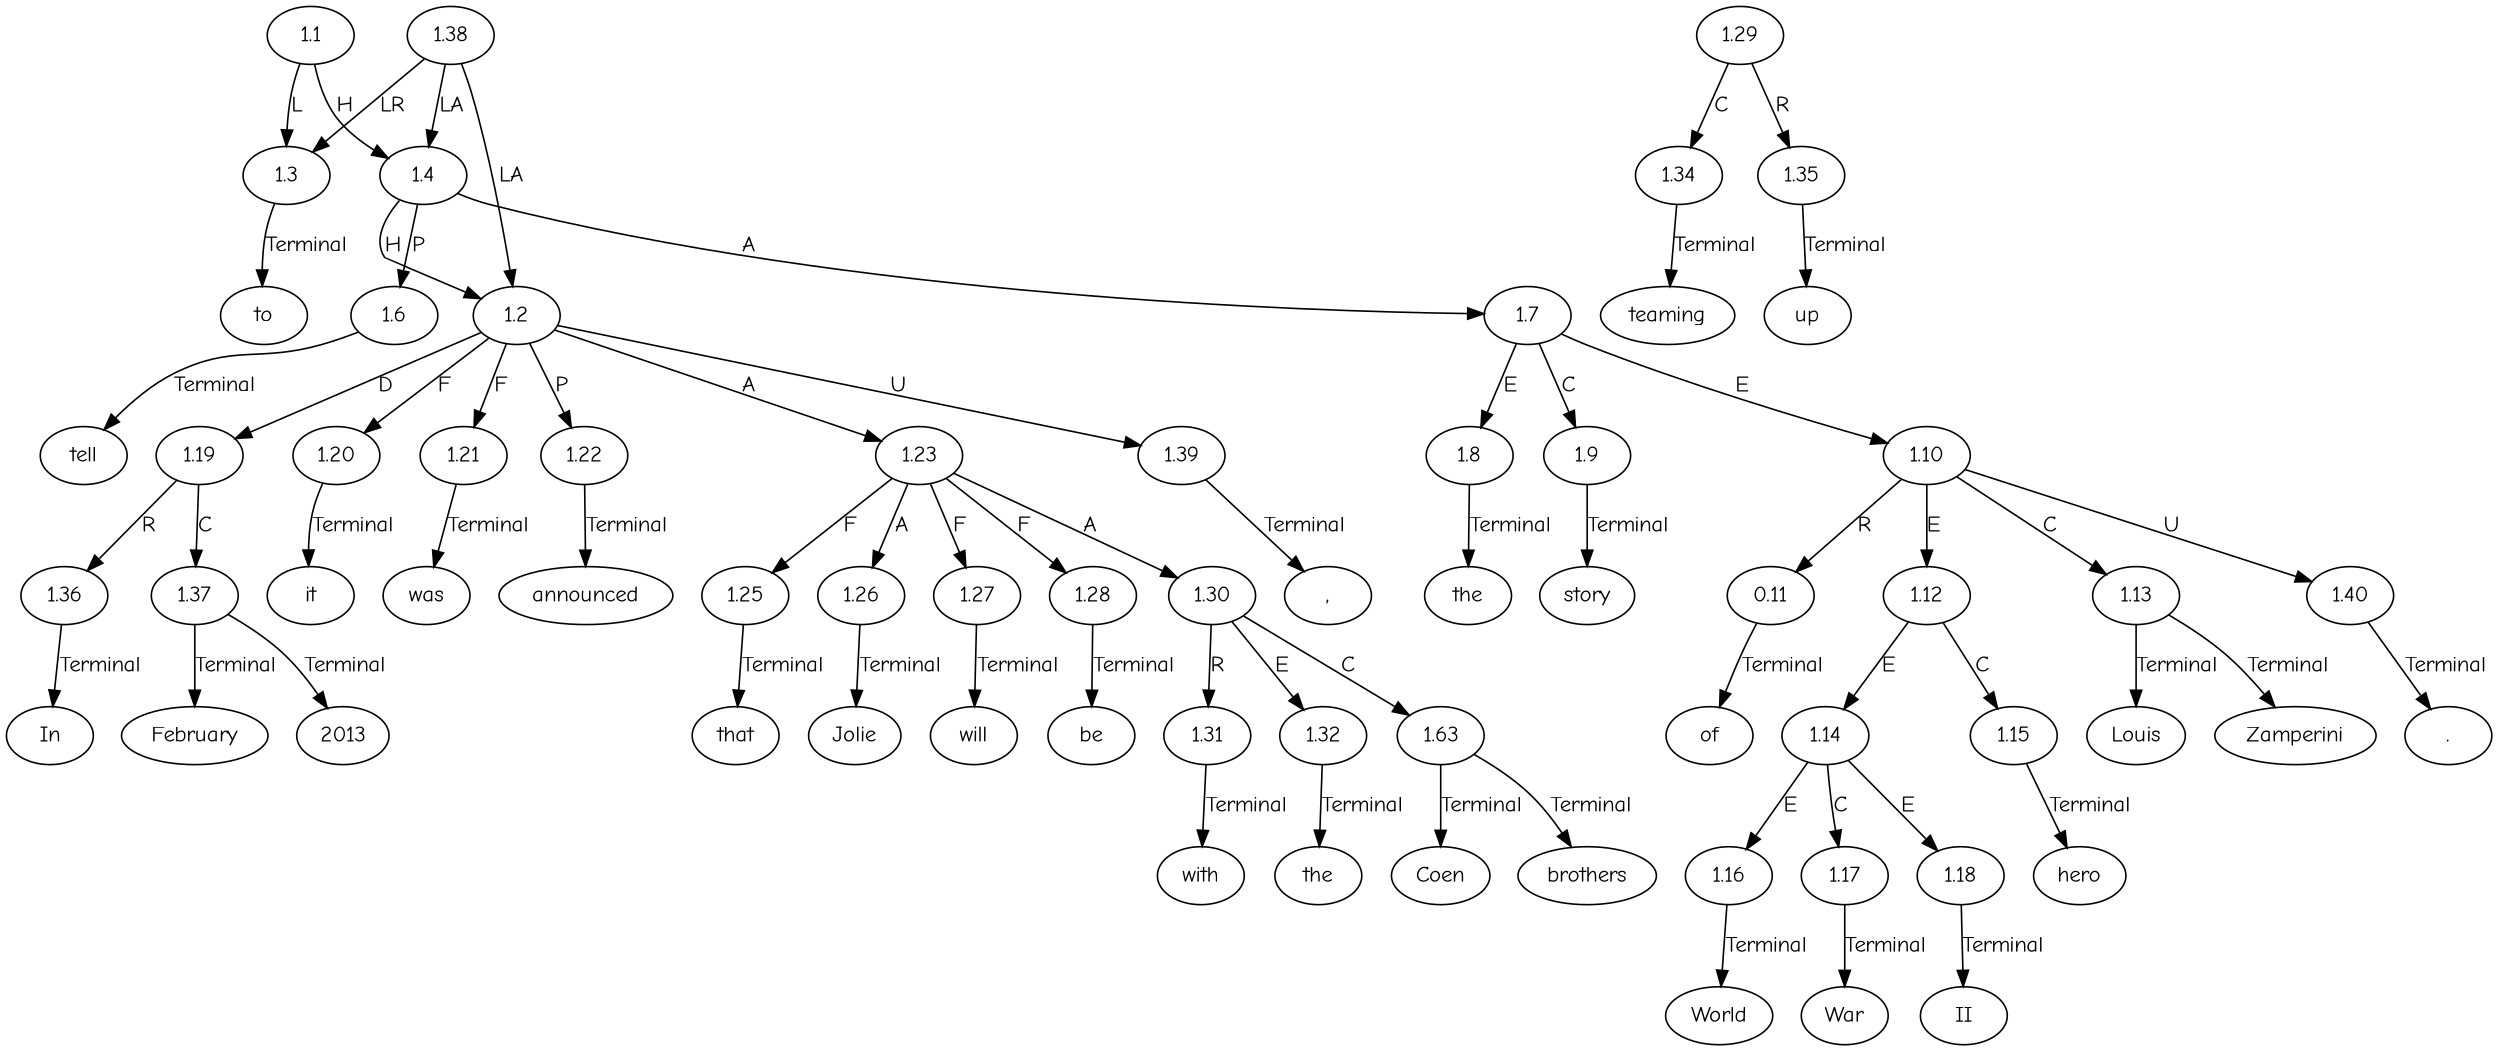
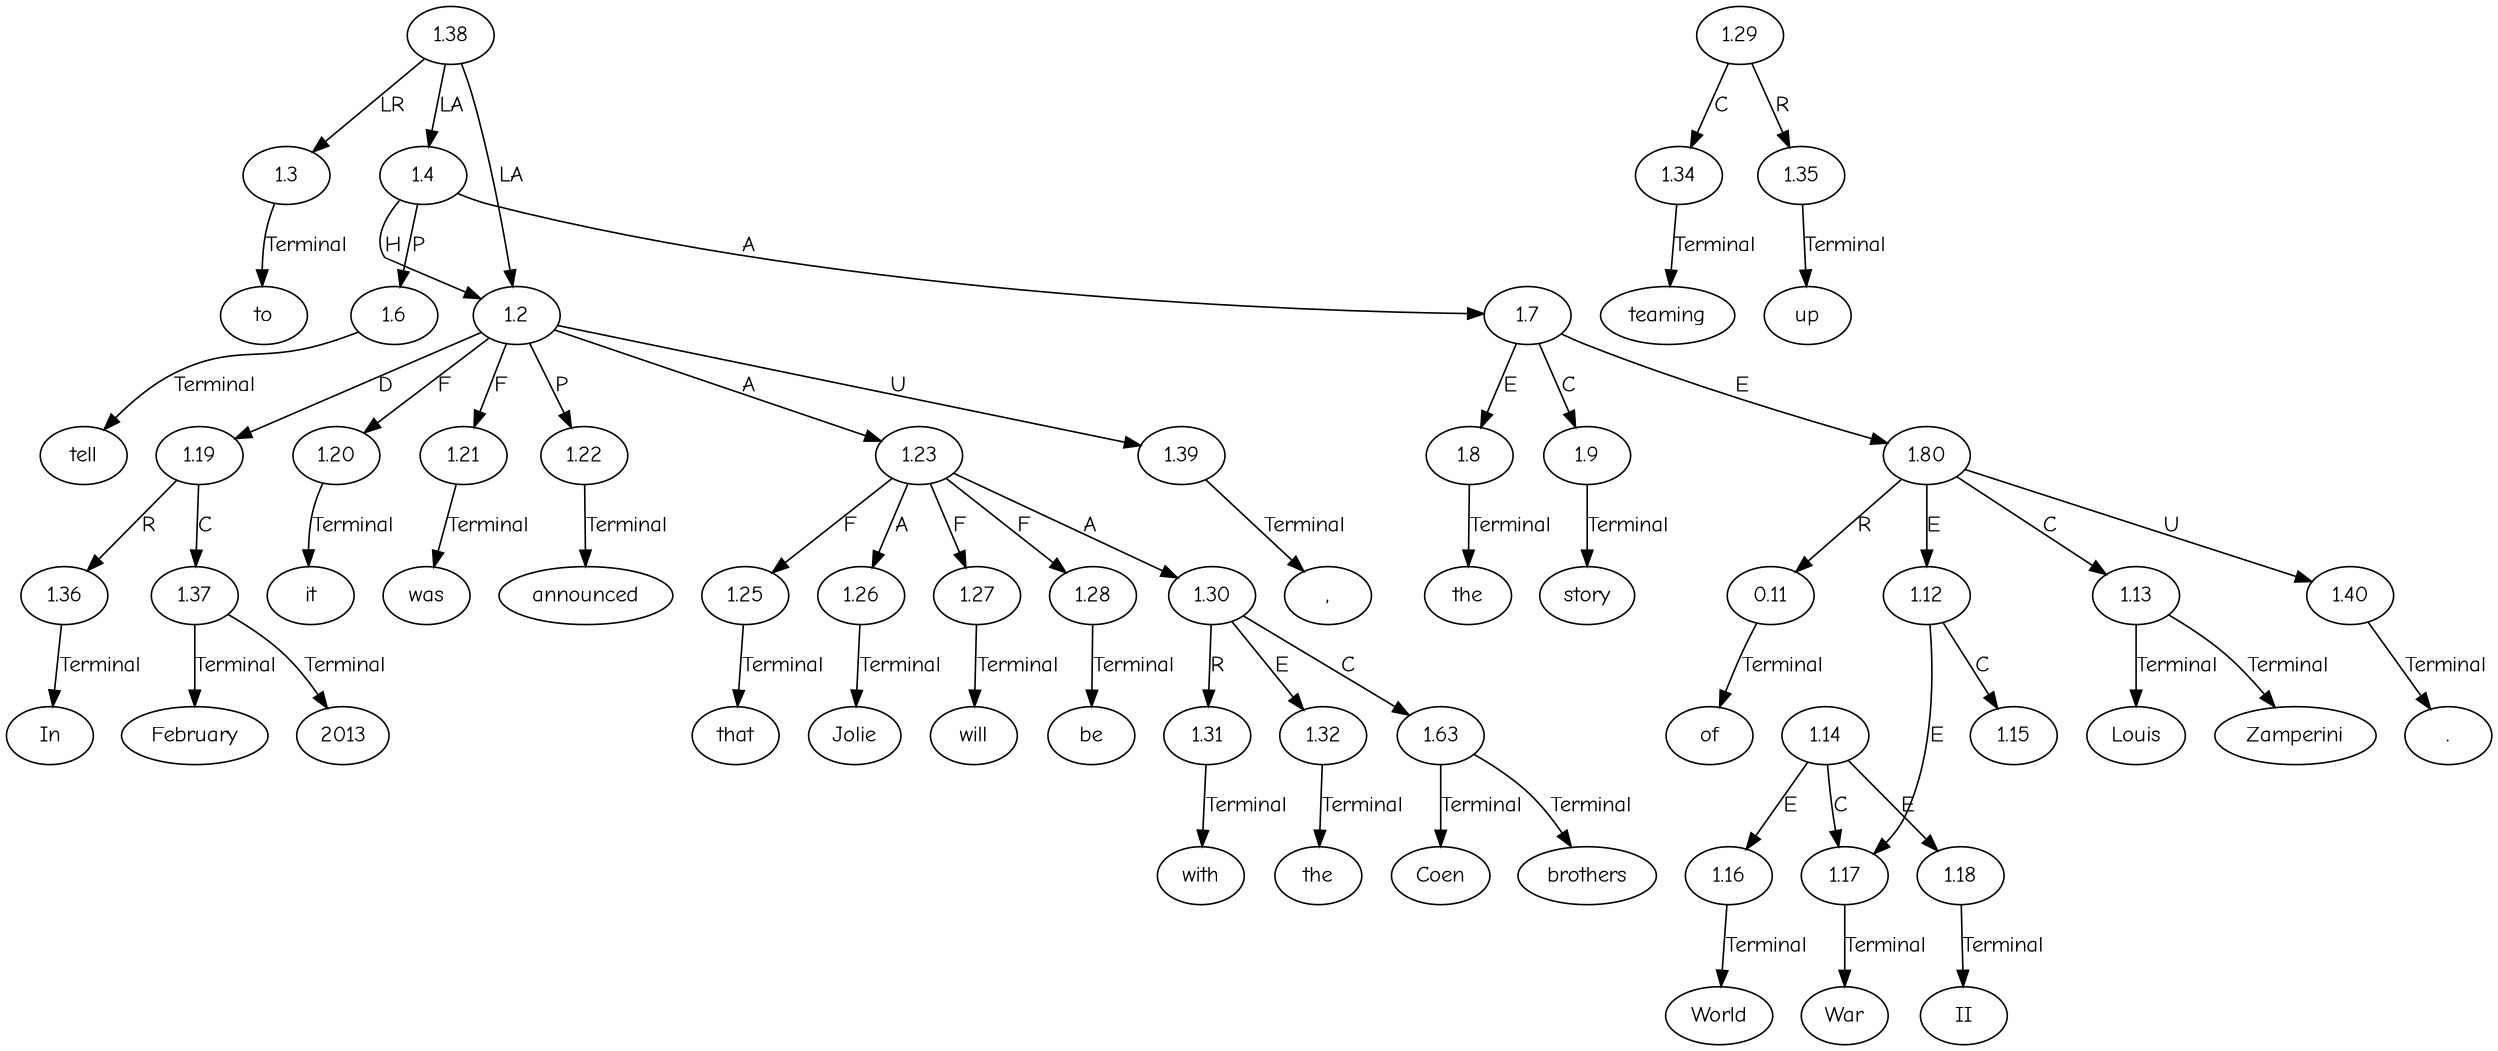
(311, 35) -> none
(1927, 456) -> (1927, 456)
(1881, 659) -> (1927, 738)
(2080, 876) -> none
